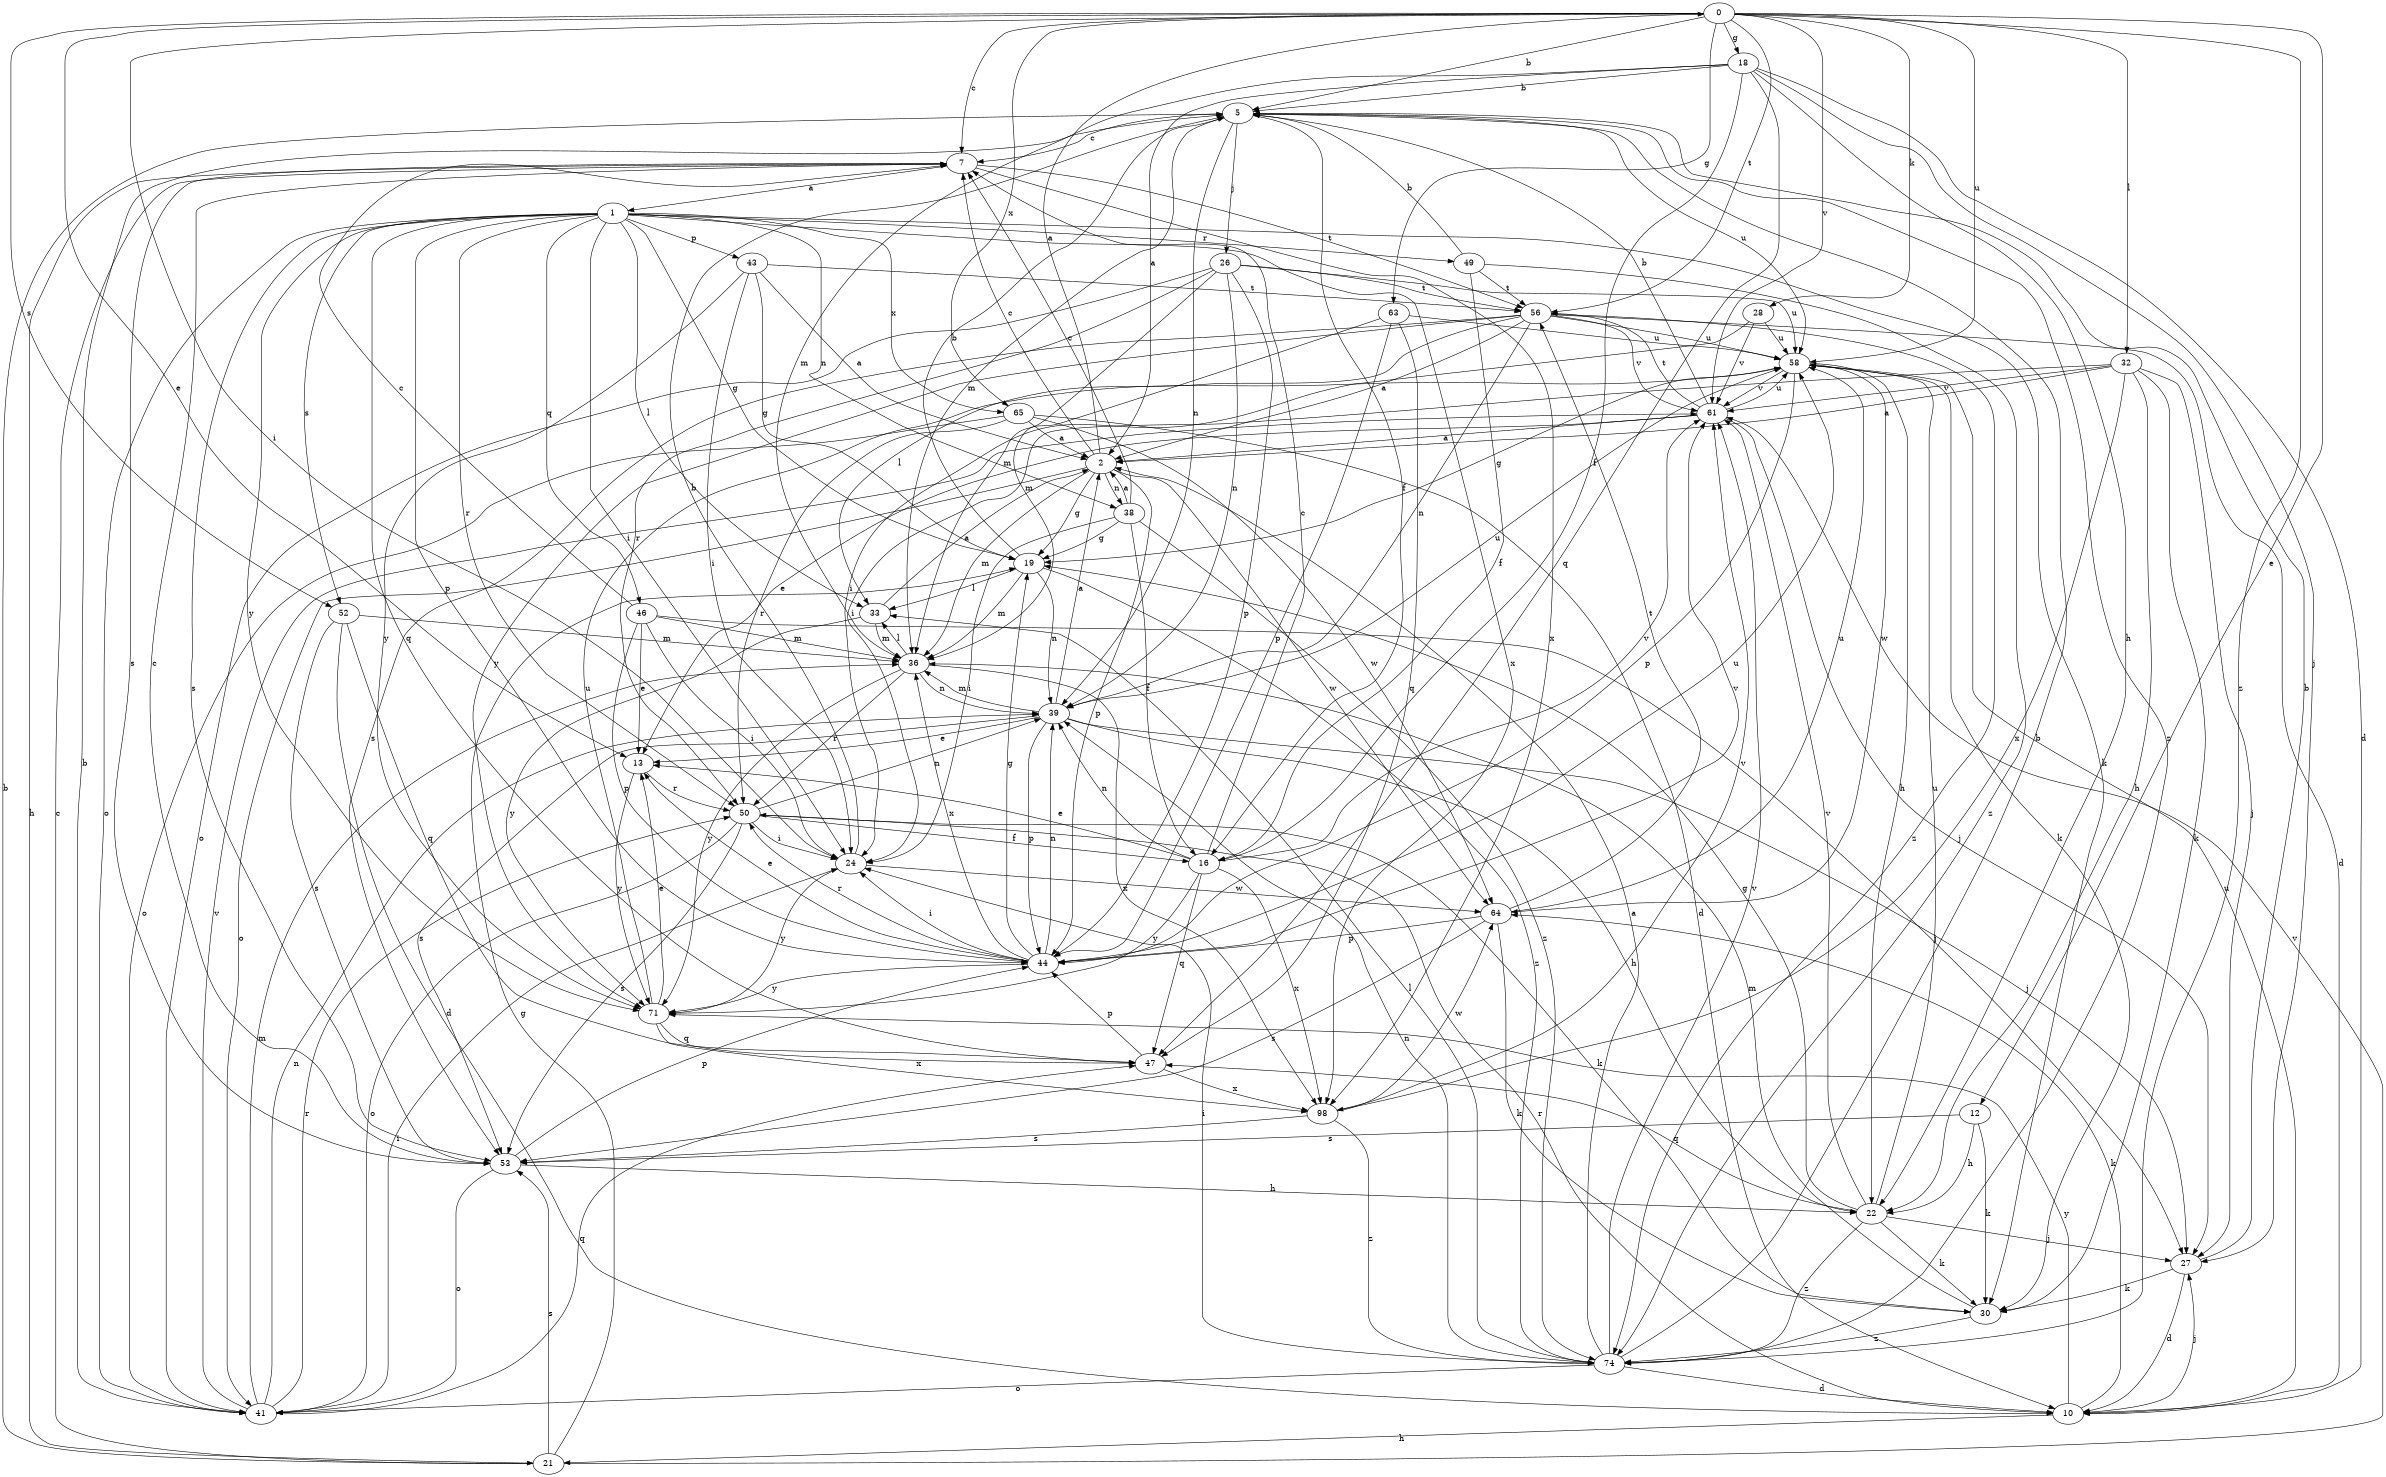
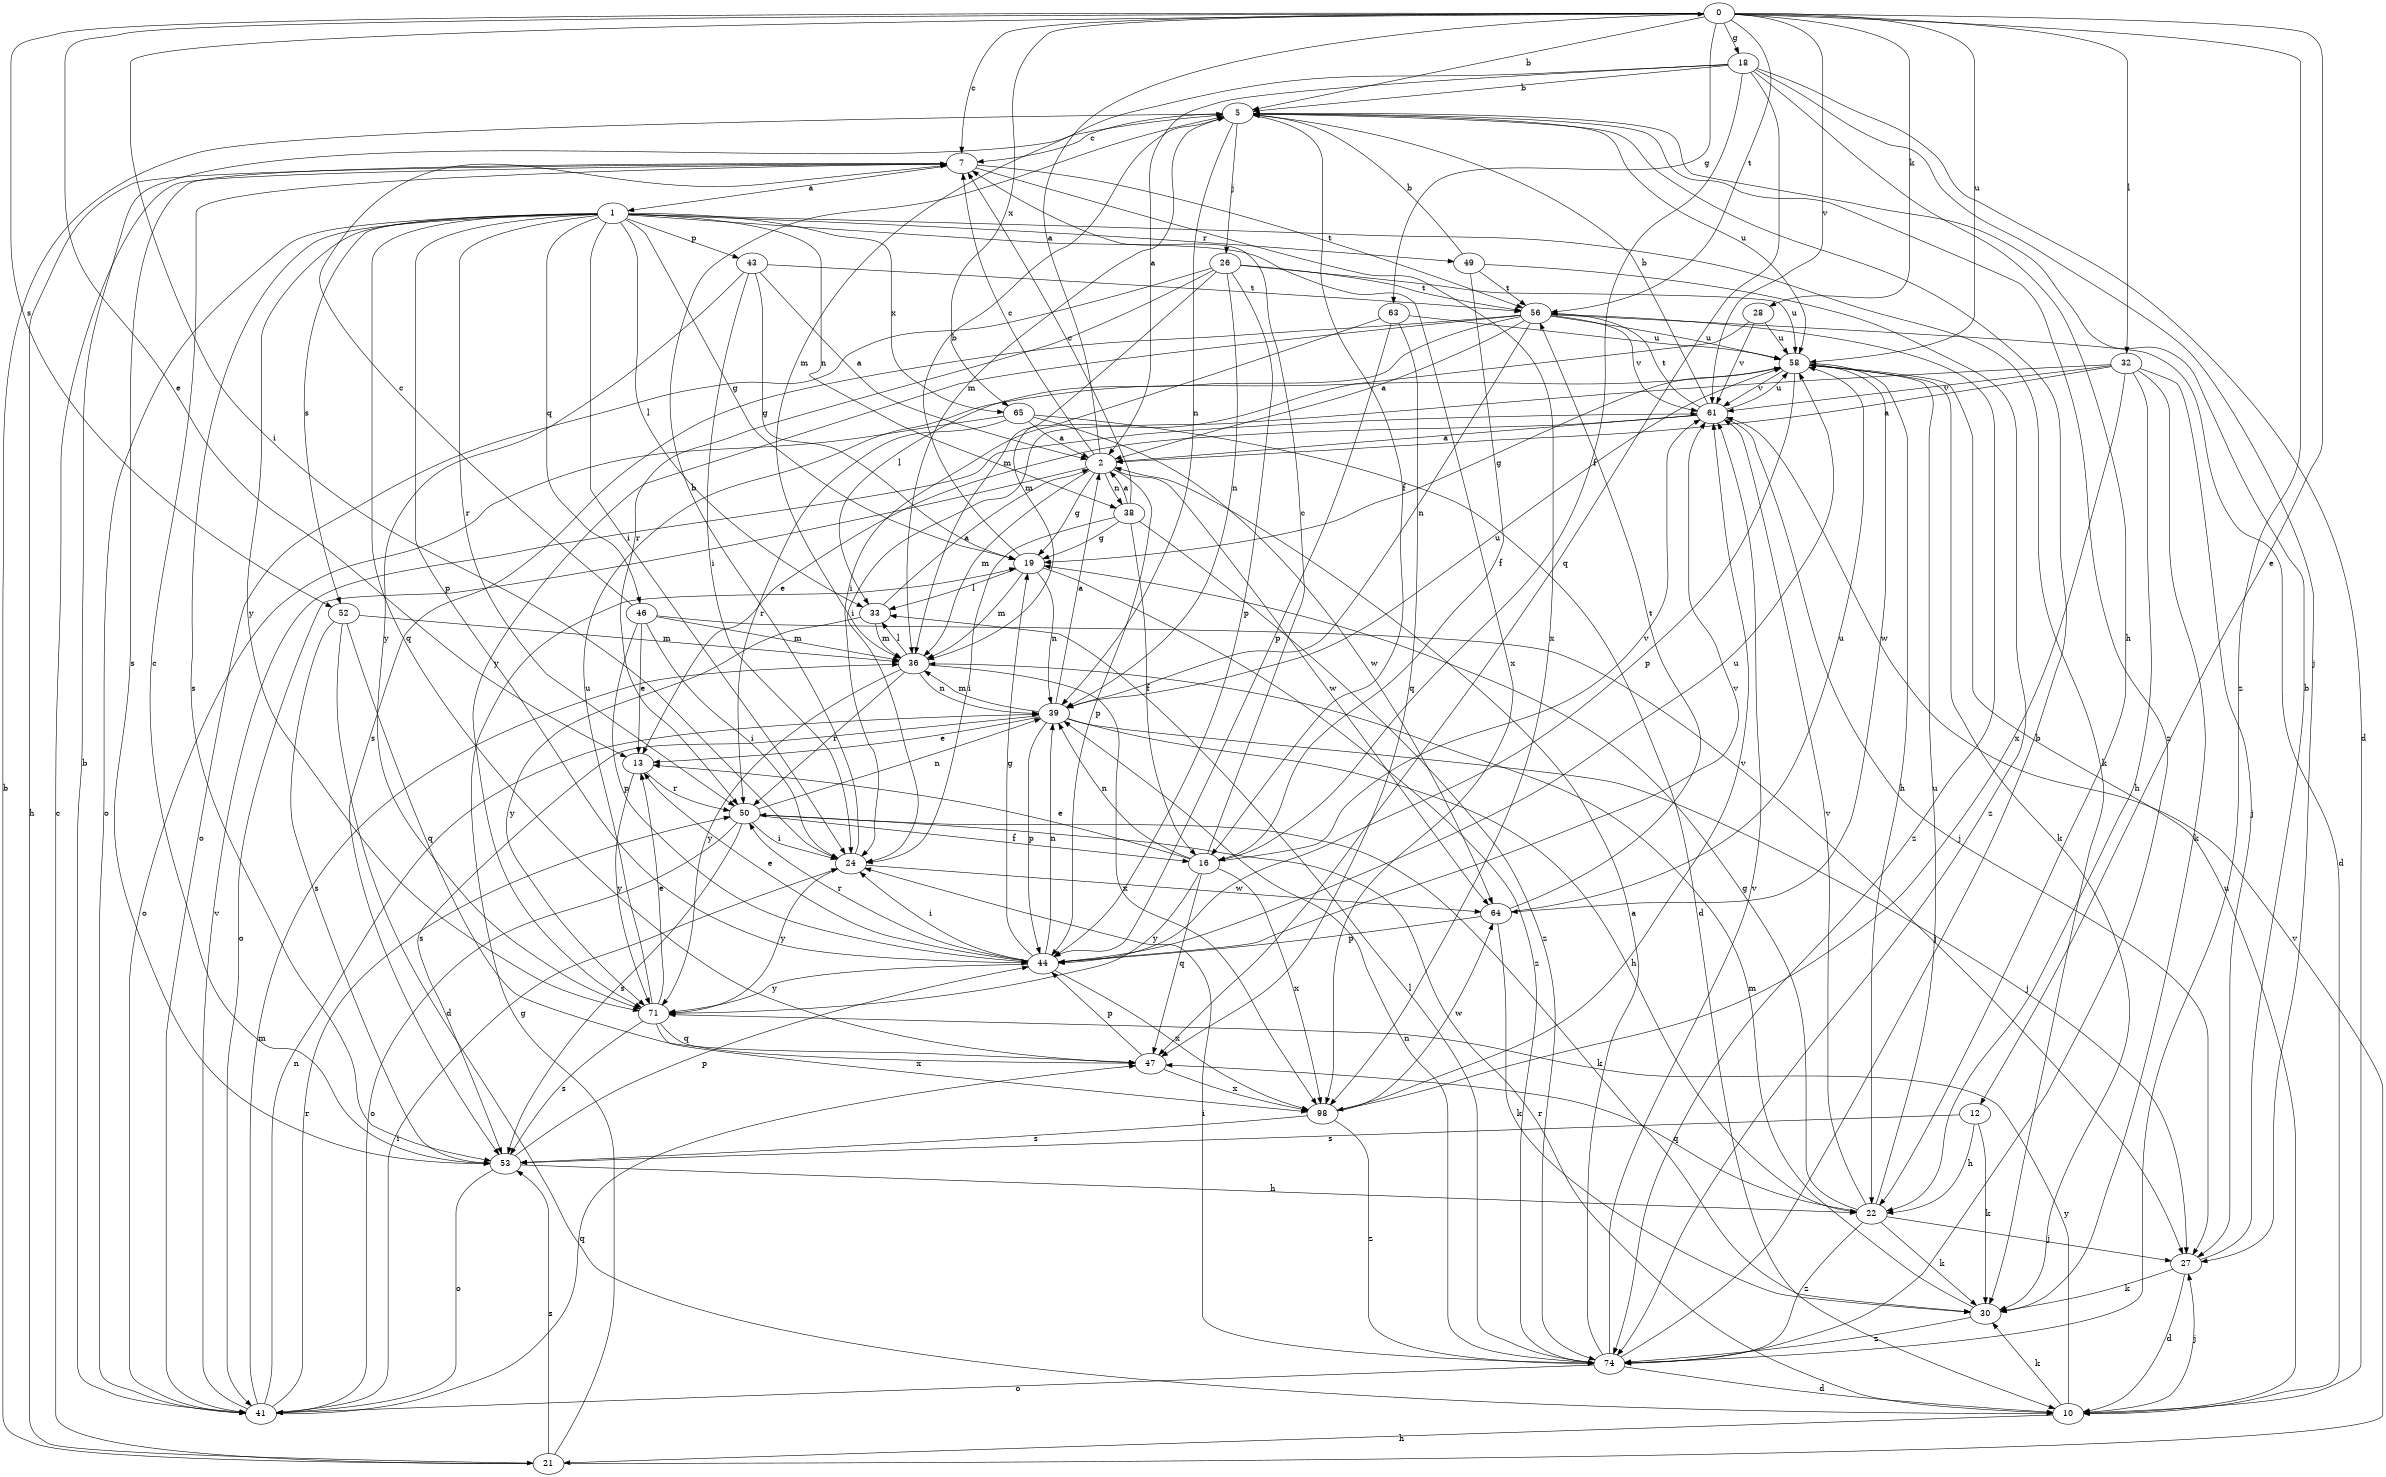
(952, 831) -> (1183, 1048)
(1968, 1021) -> (2029, 1366)
(1022, 1096) -> (566, 1080)
